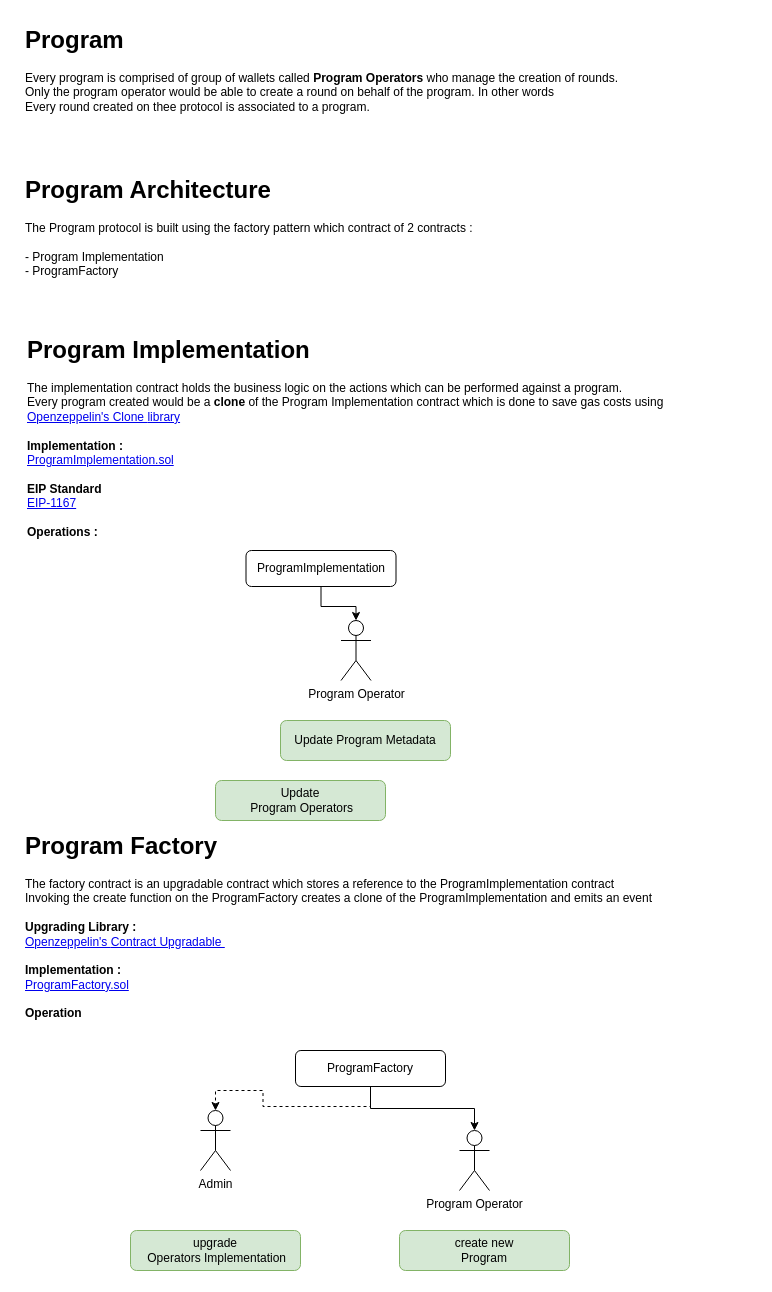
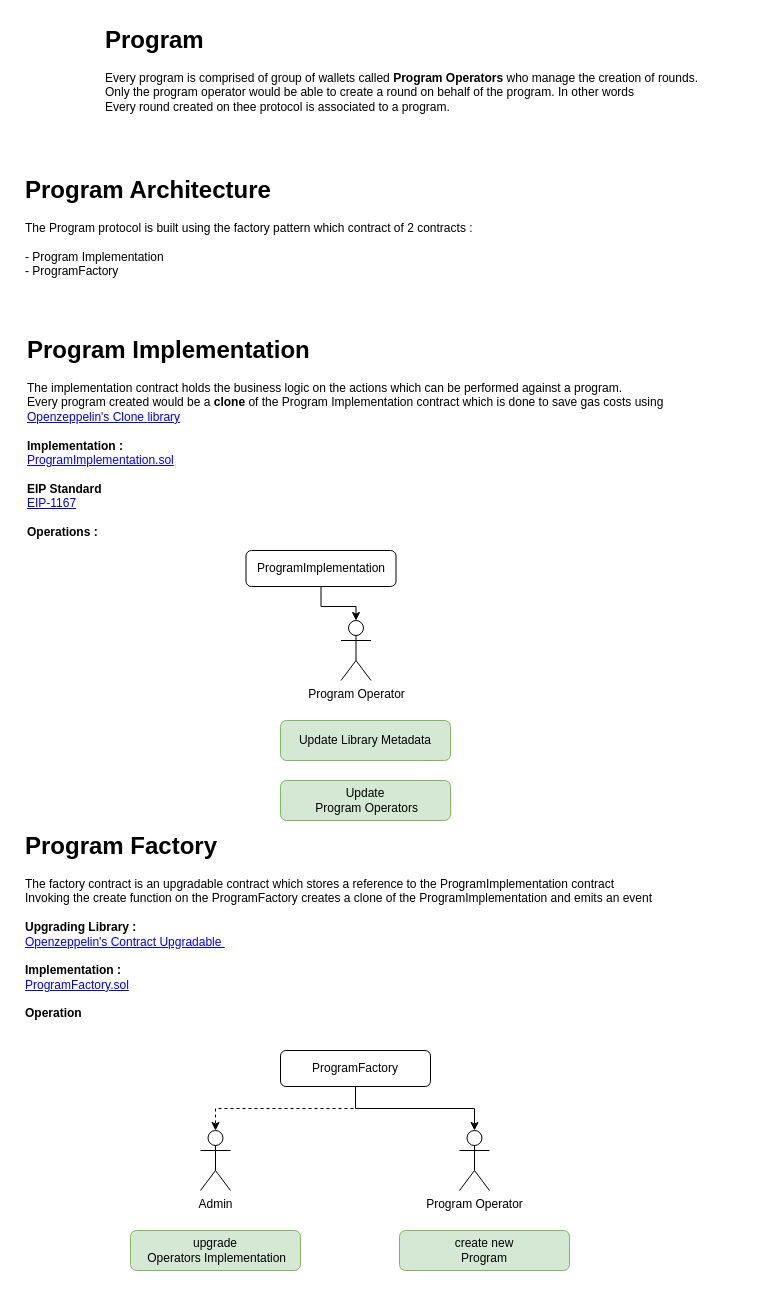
(351, 81) -> (431, 81)
(366, 741) -> (366, 741)
(301, 801) -> (366, 801)
(371, 1069) -> (356, 1069)
(216, 1141) -> (216, 1161)
